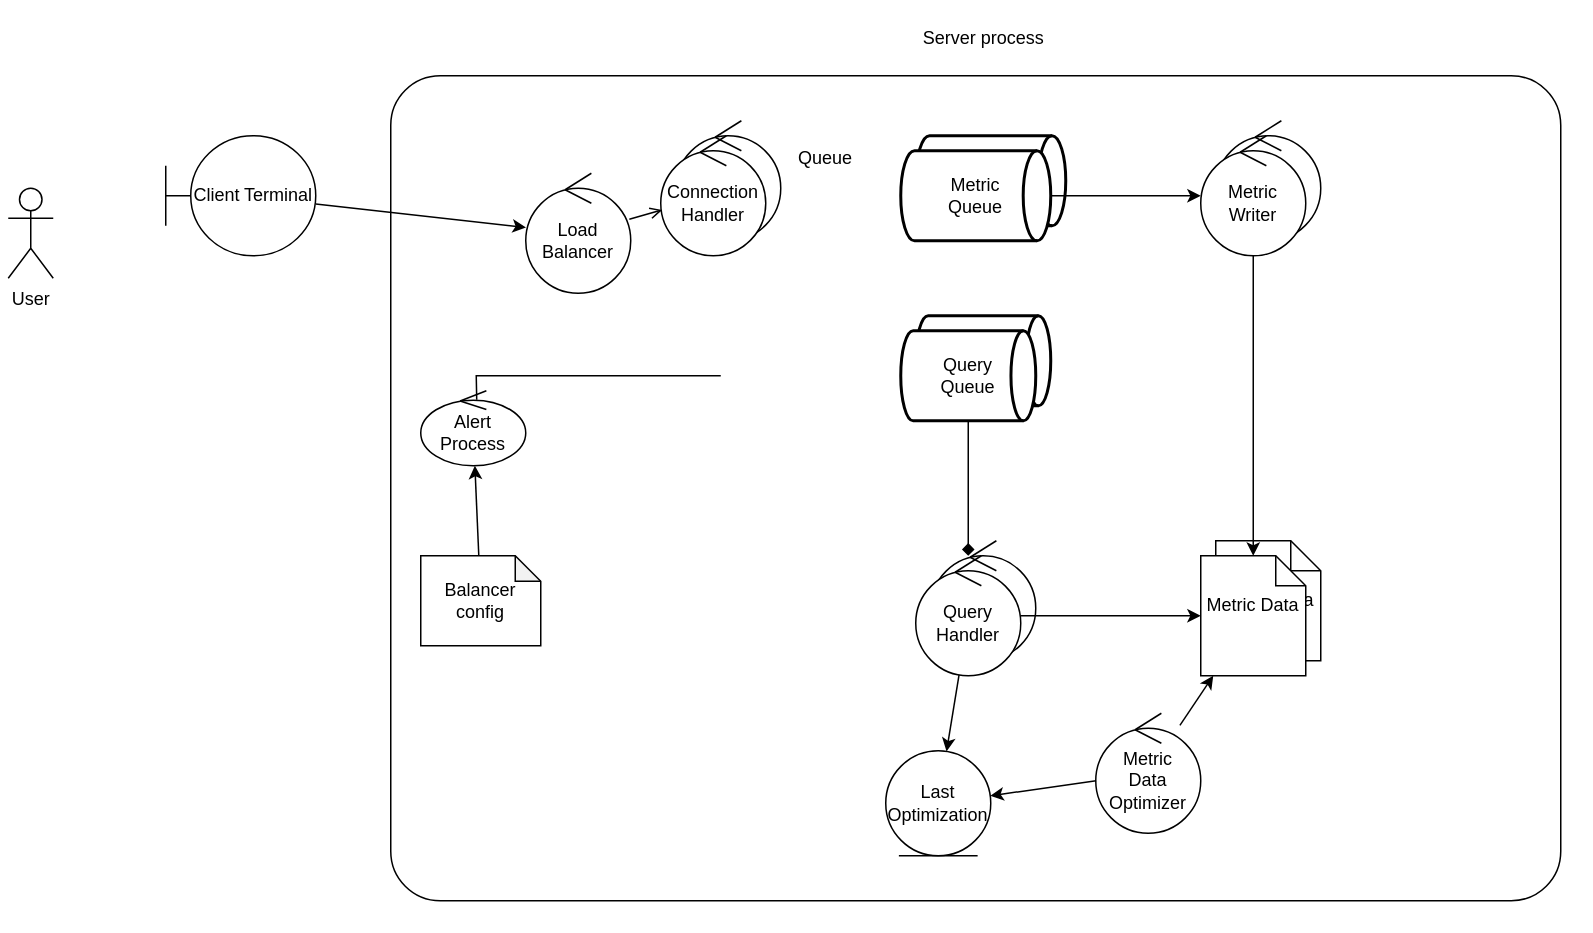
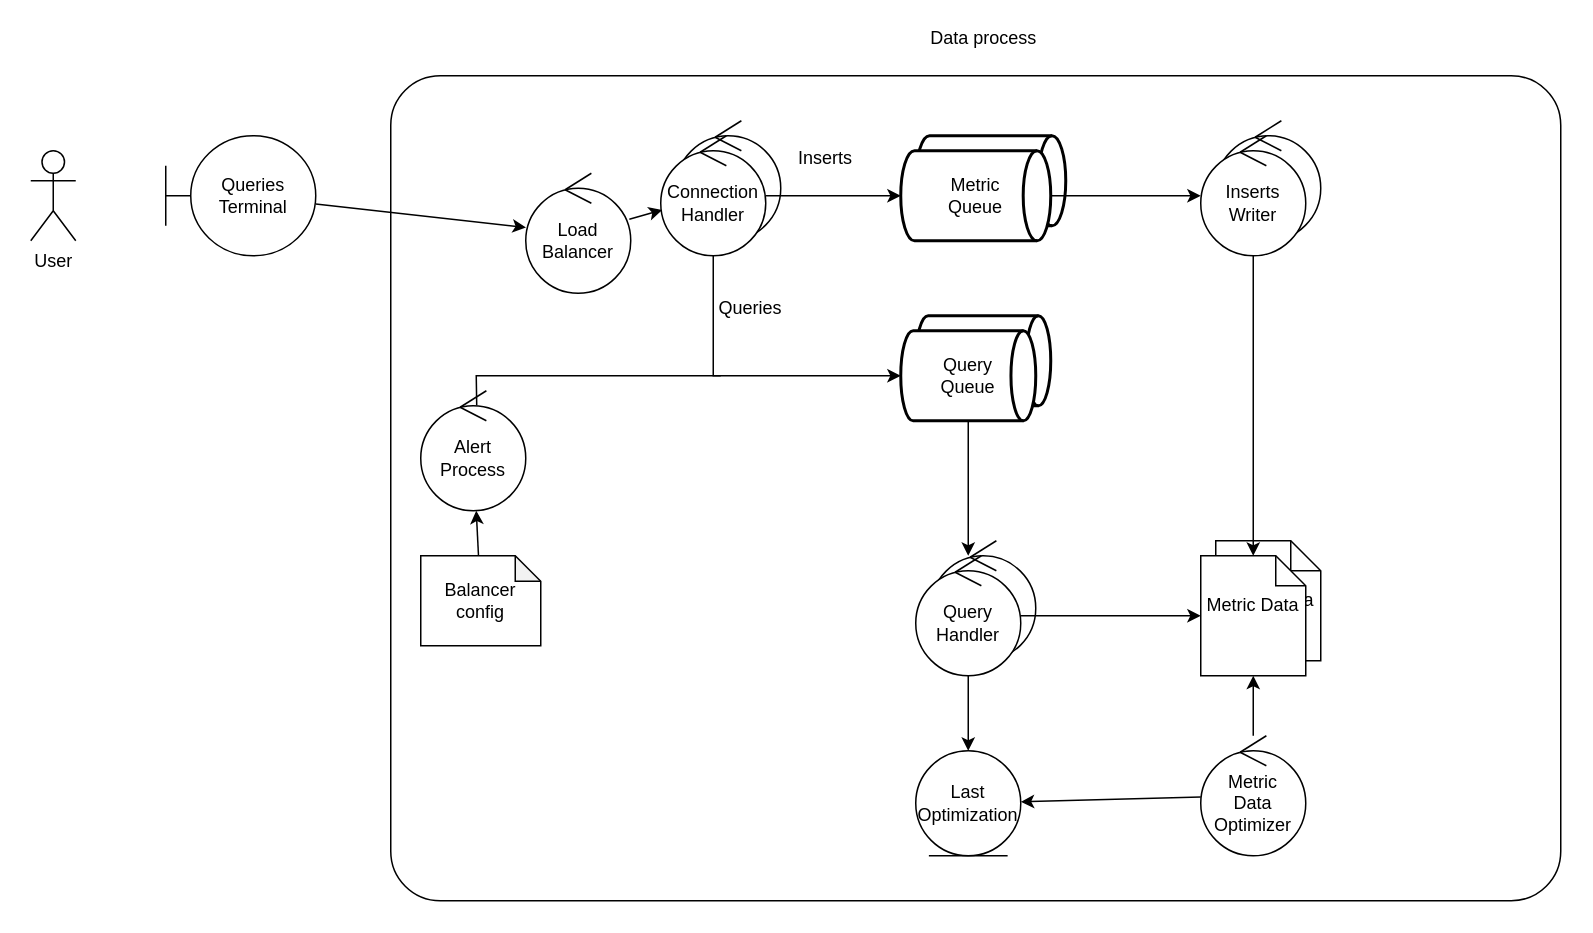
(984, 38) -> (984, 38)
(826, 158) -> (826, 158)
(254, 196) -> (254, 196)
none -> (828, 196)
(1253, 203) -> (1253, 203)
(654, 212) -> (651, 213)
(31, 233) -> (53, 196)
none -> (751, 308)
none -> (806, 376)
(473, 428) -> (473, 451)
(968, 543) -> (968, 544)
(1148, 773) -> (1253, 796)
(938, 803) -> (968, 803)
